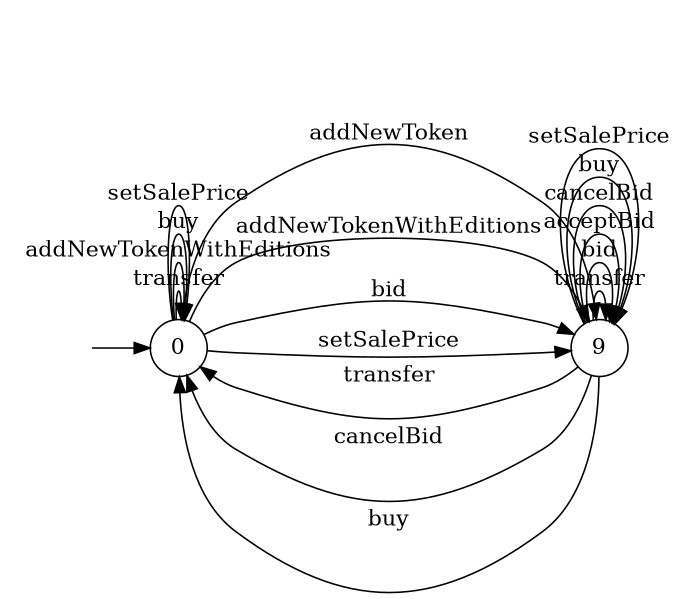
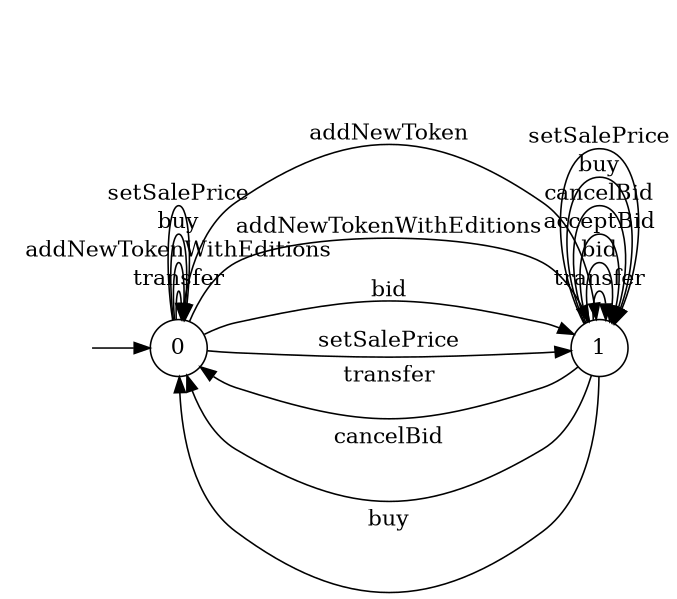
(600, 348) -> (600, 348)
